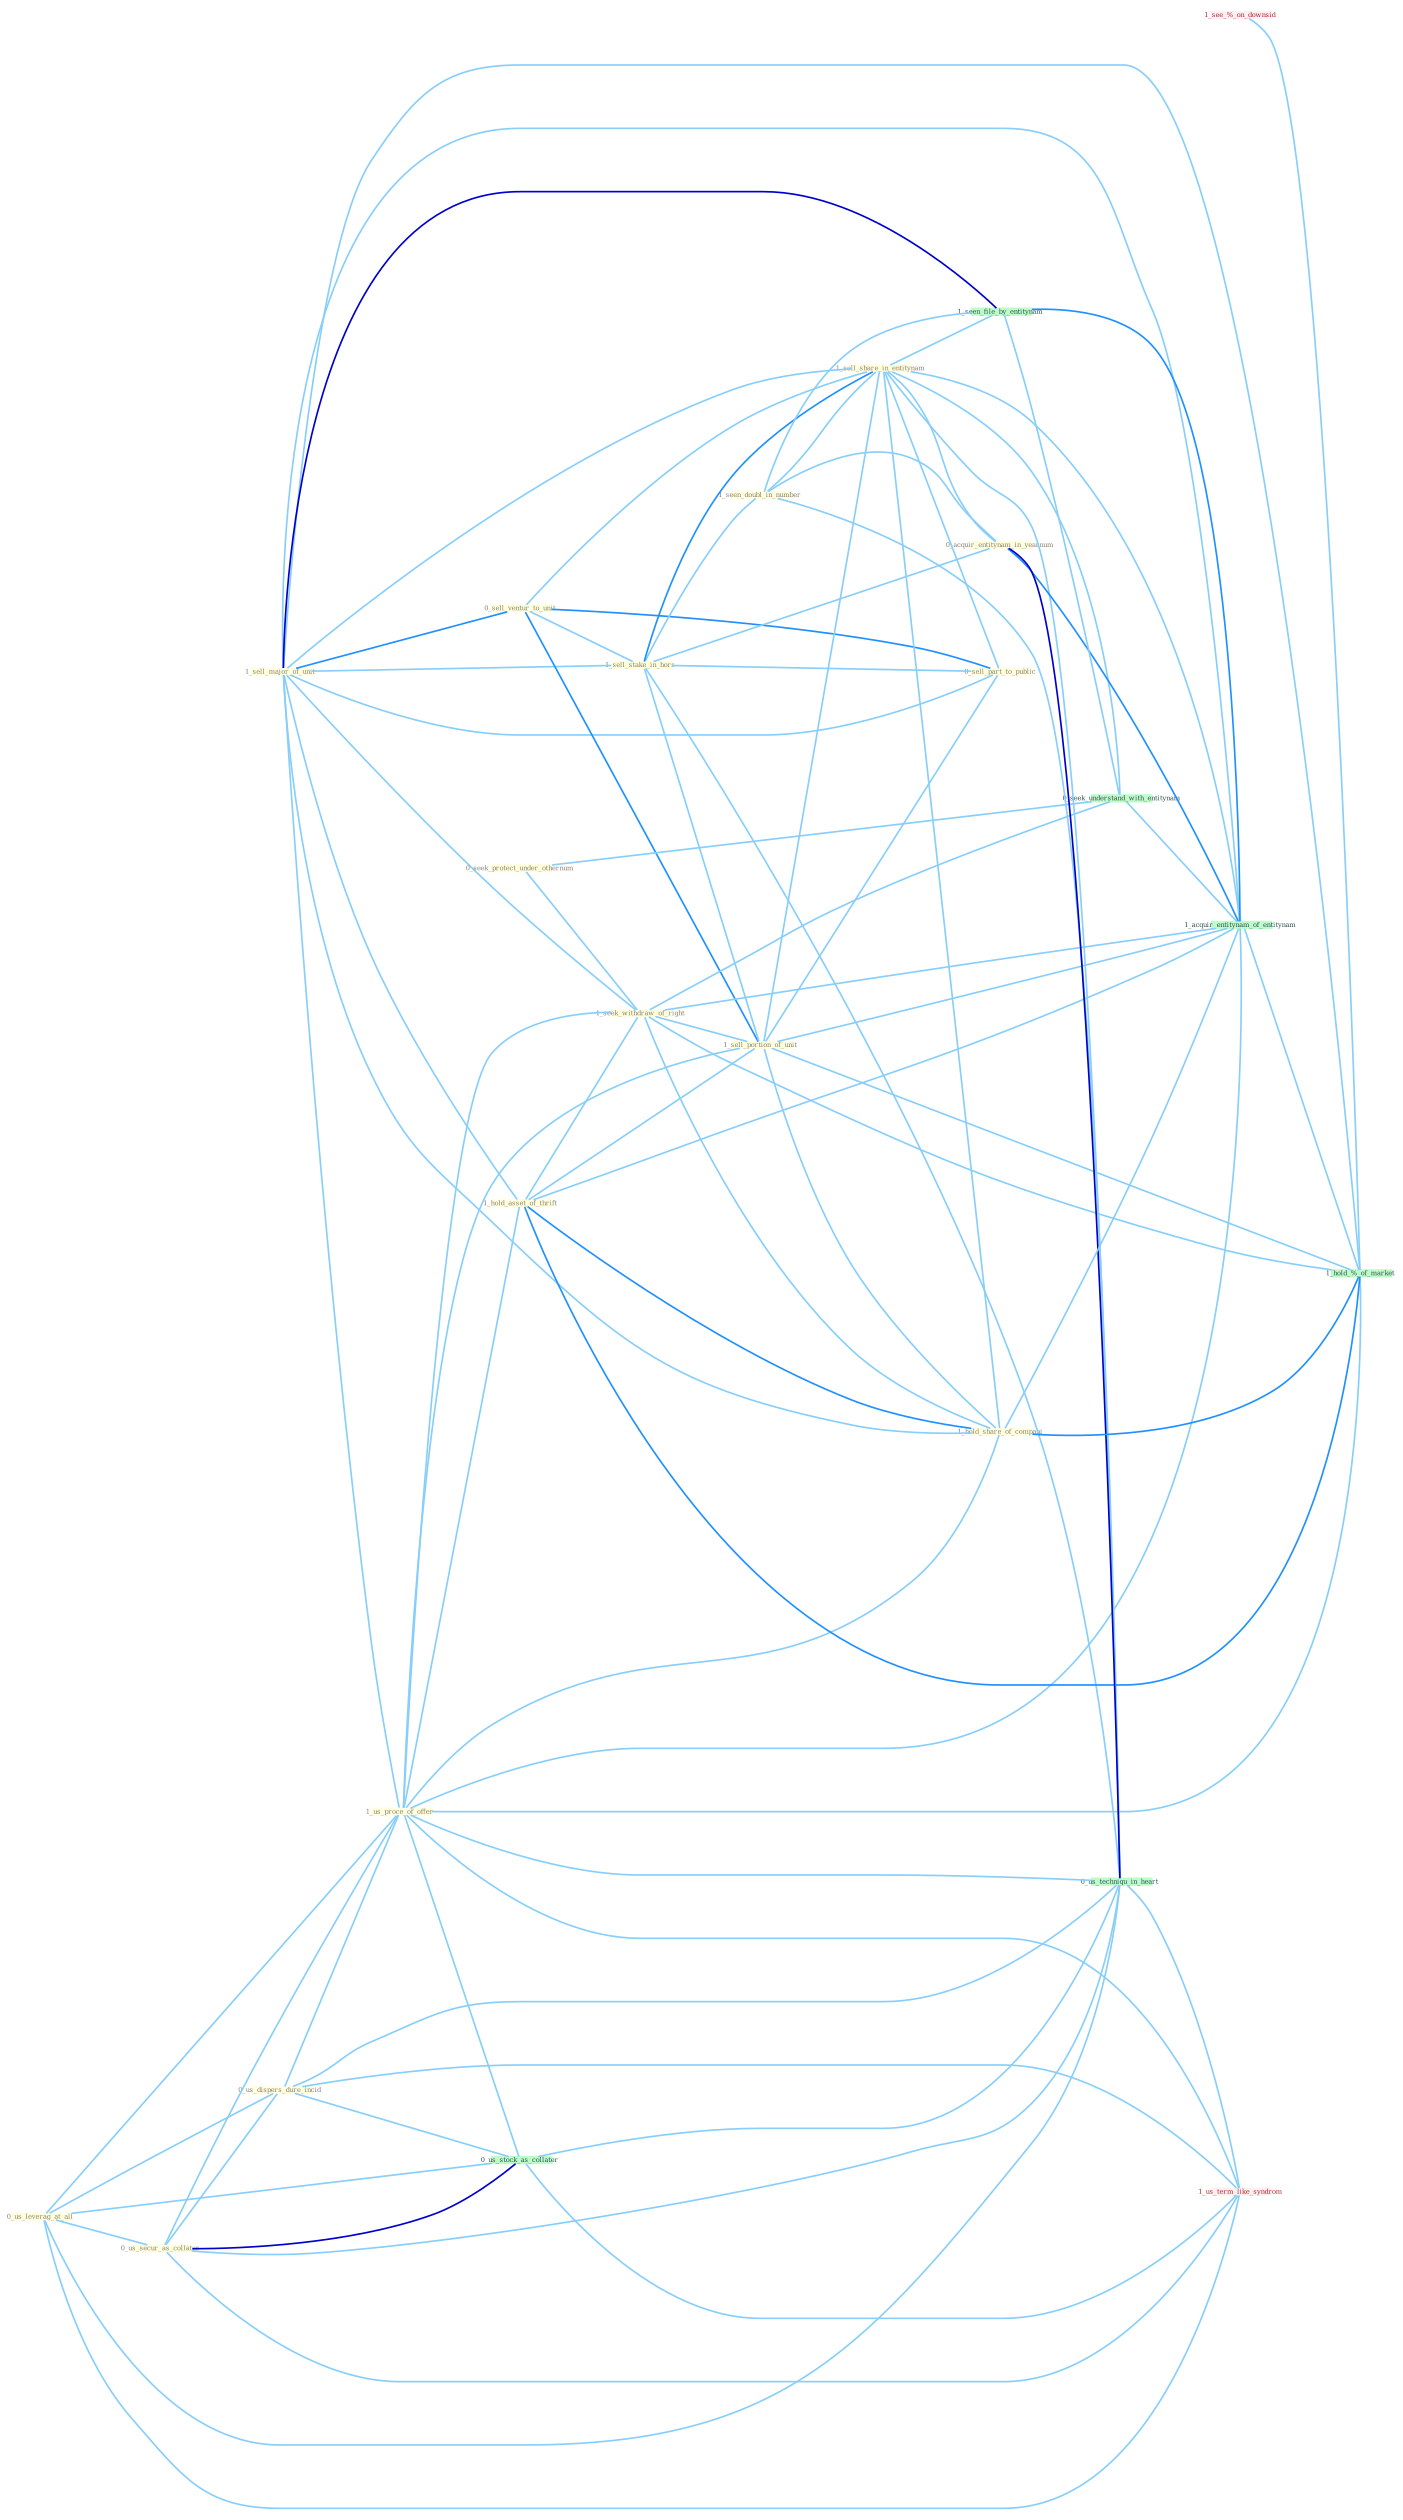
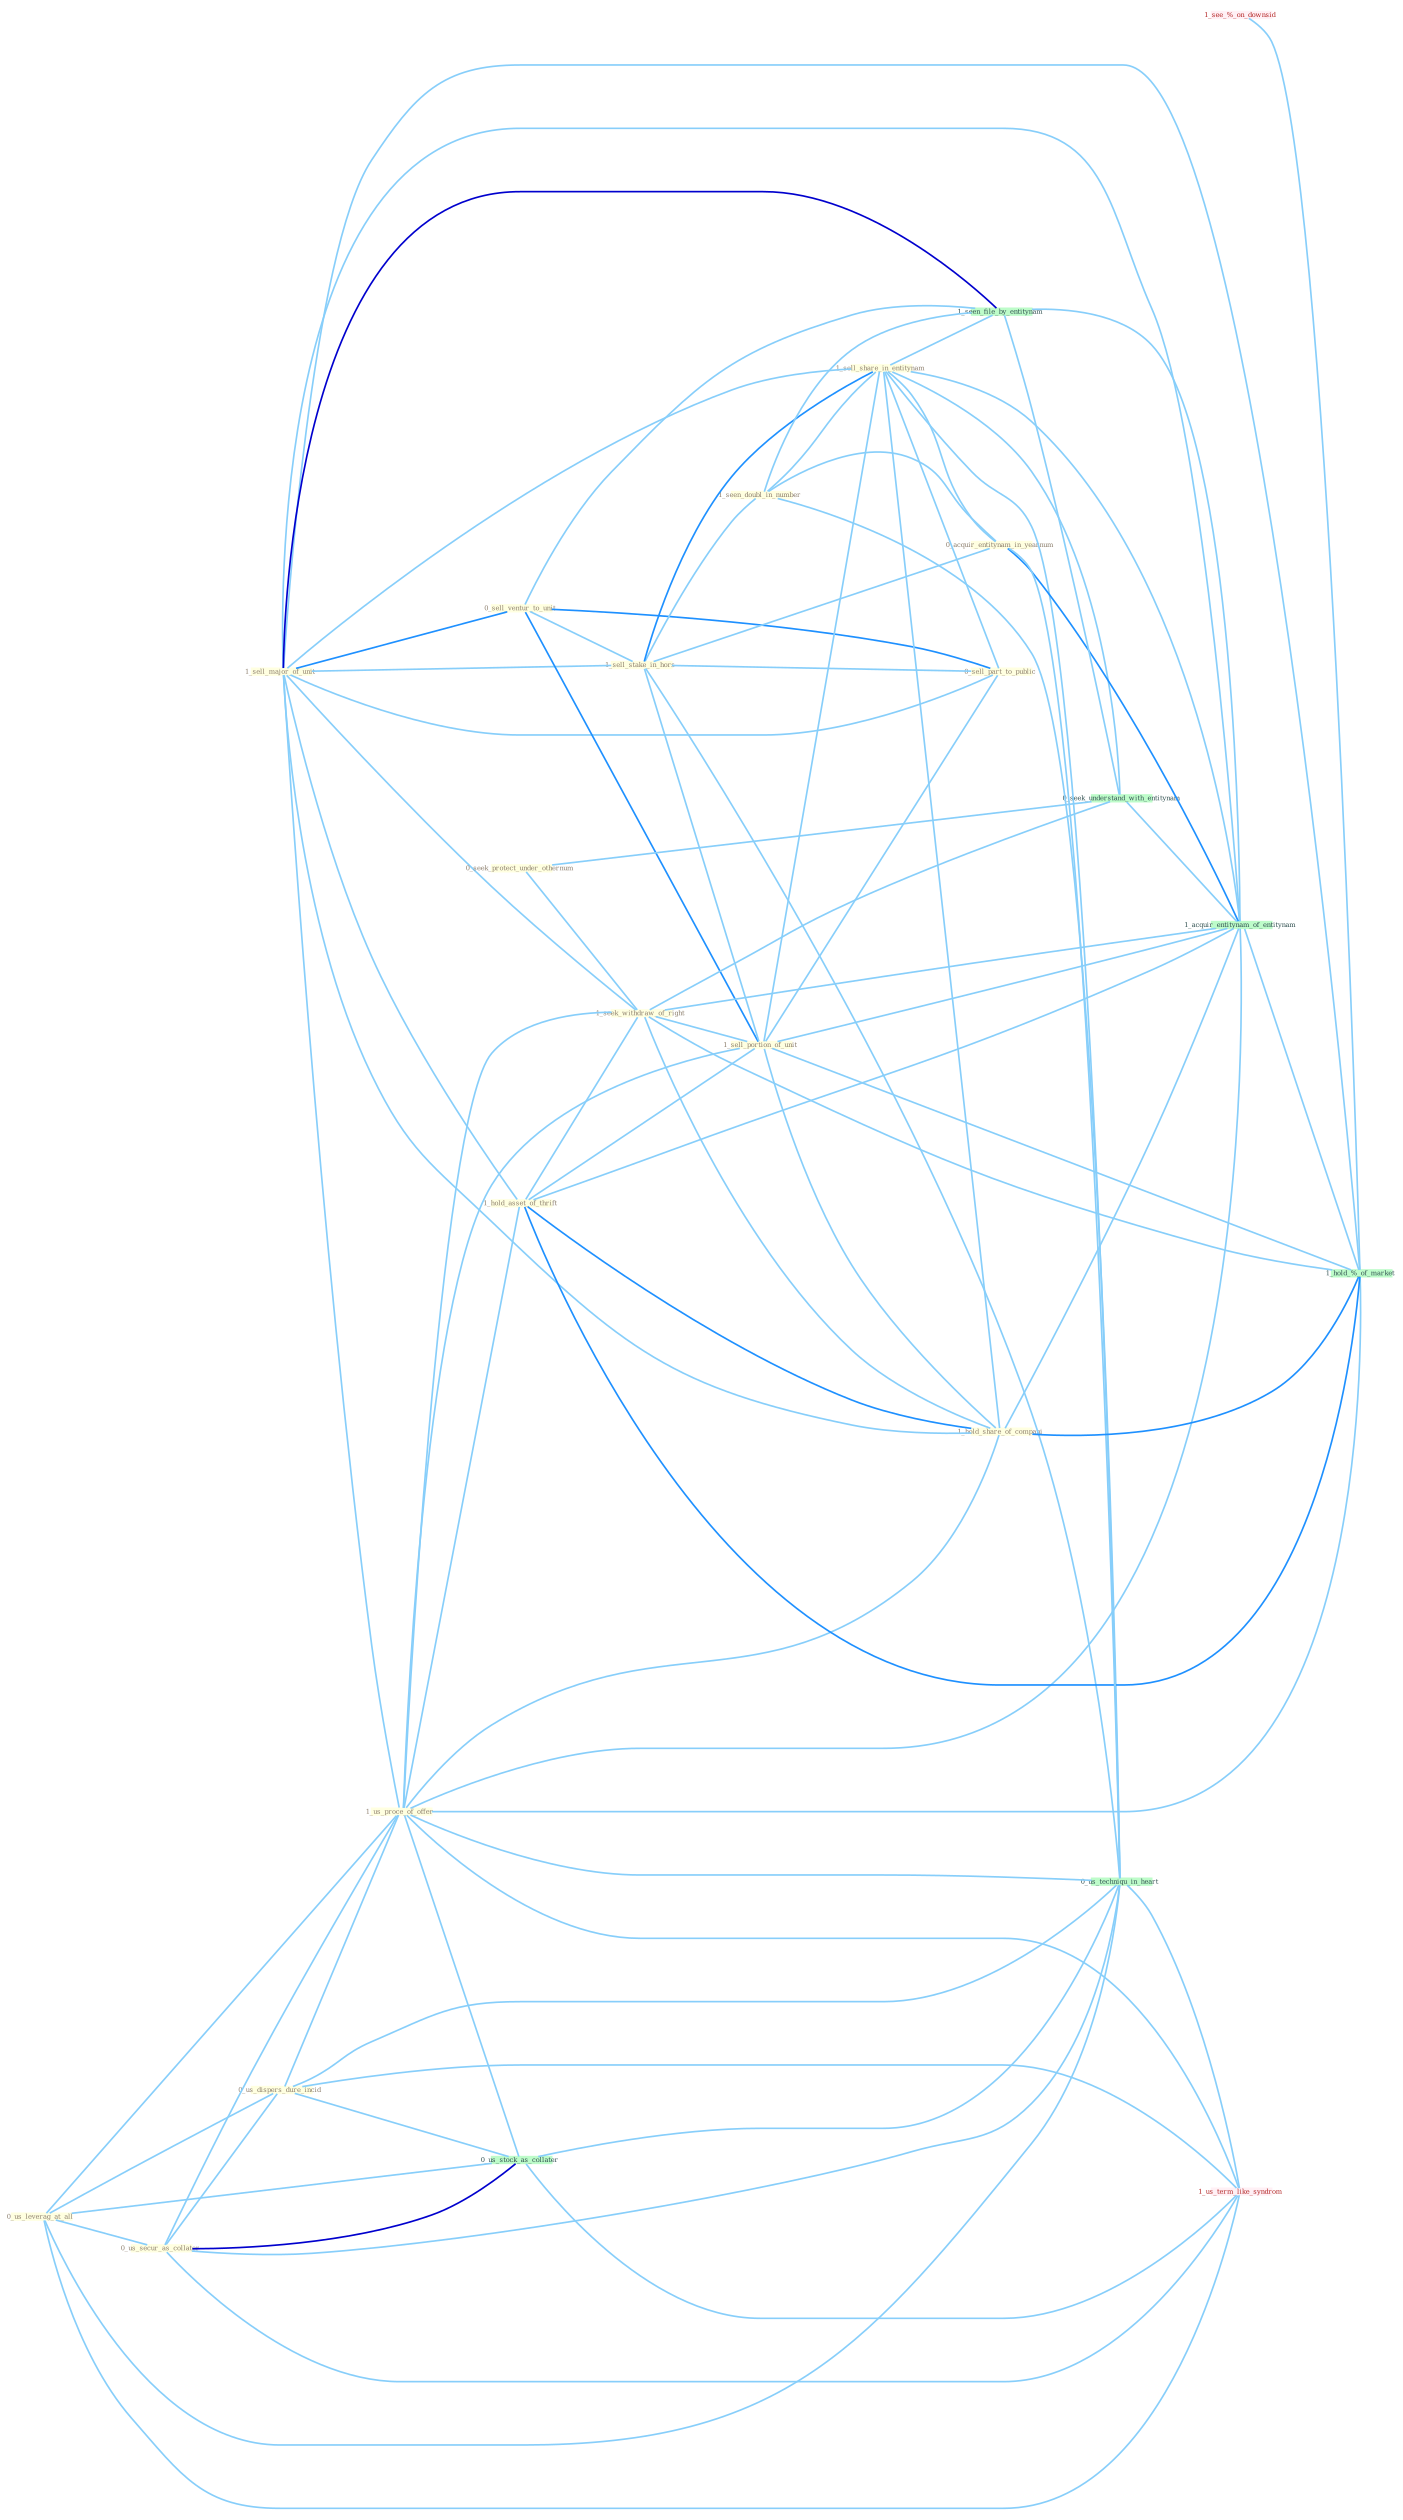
(680, 463) -> (705, 384)
(1218, 563) -> (1218, 563)
(1096, 1207) -> (1096, 1207)
